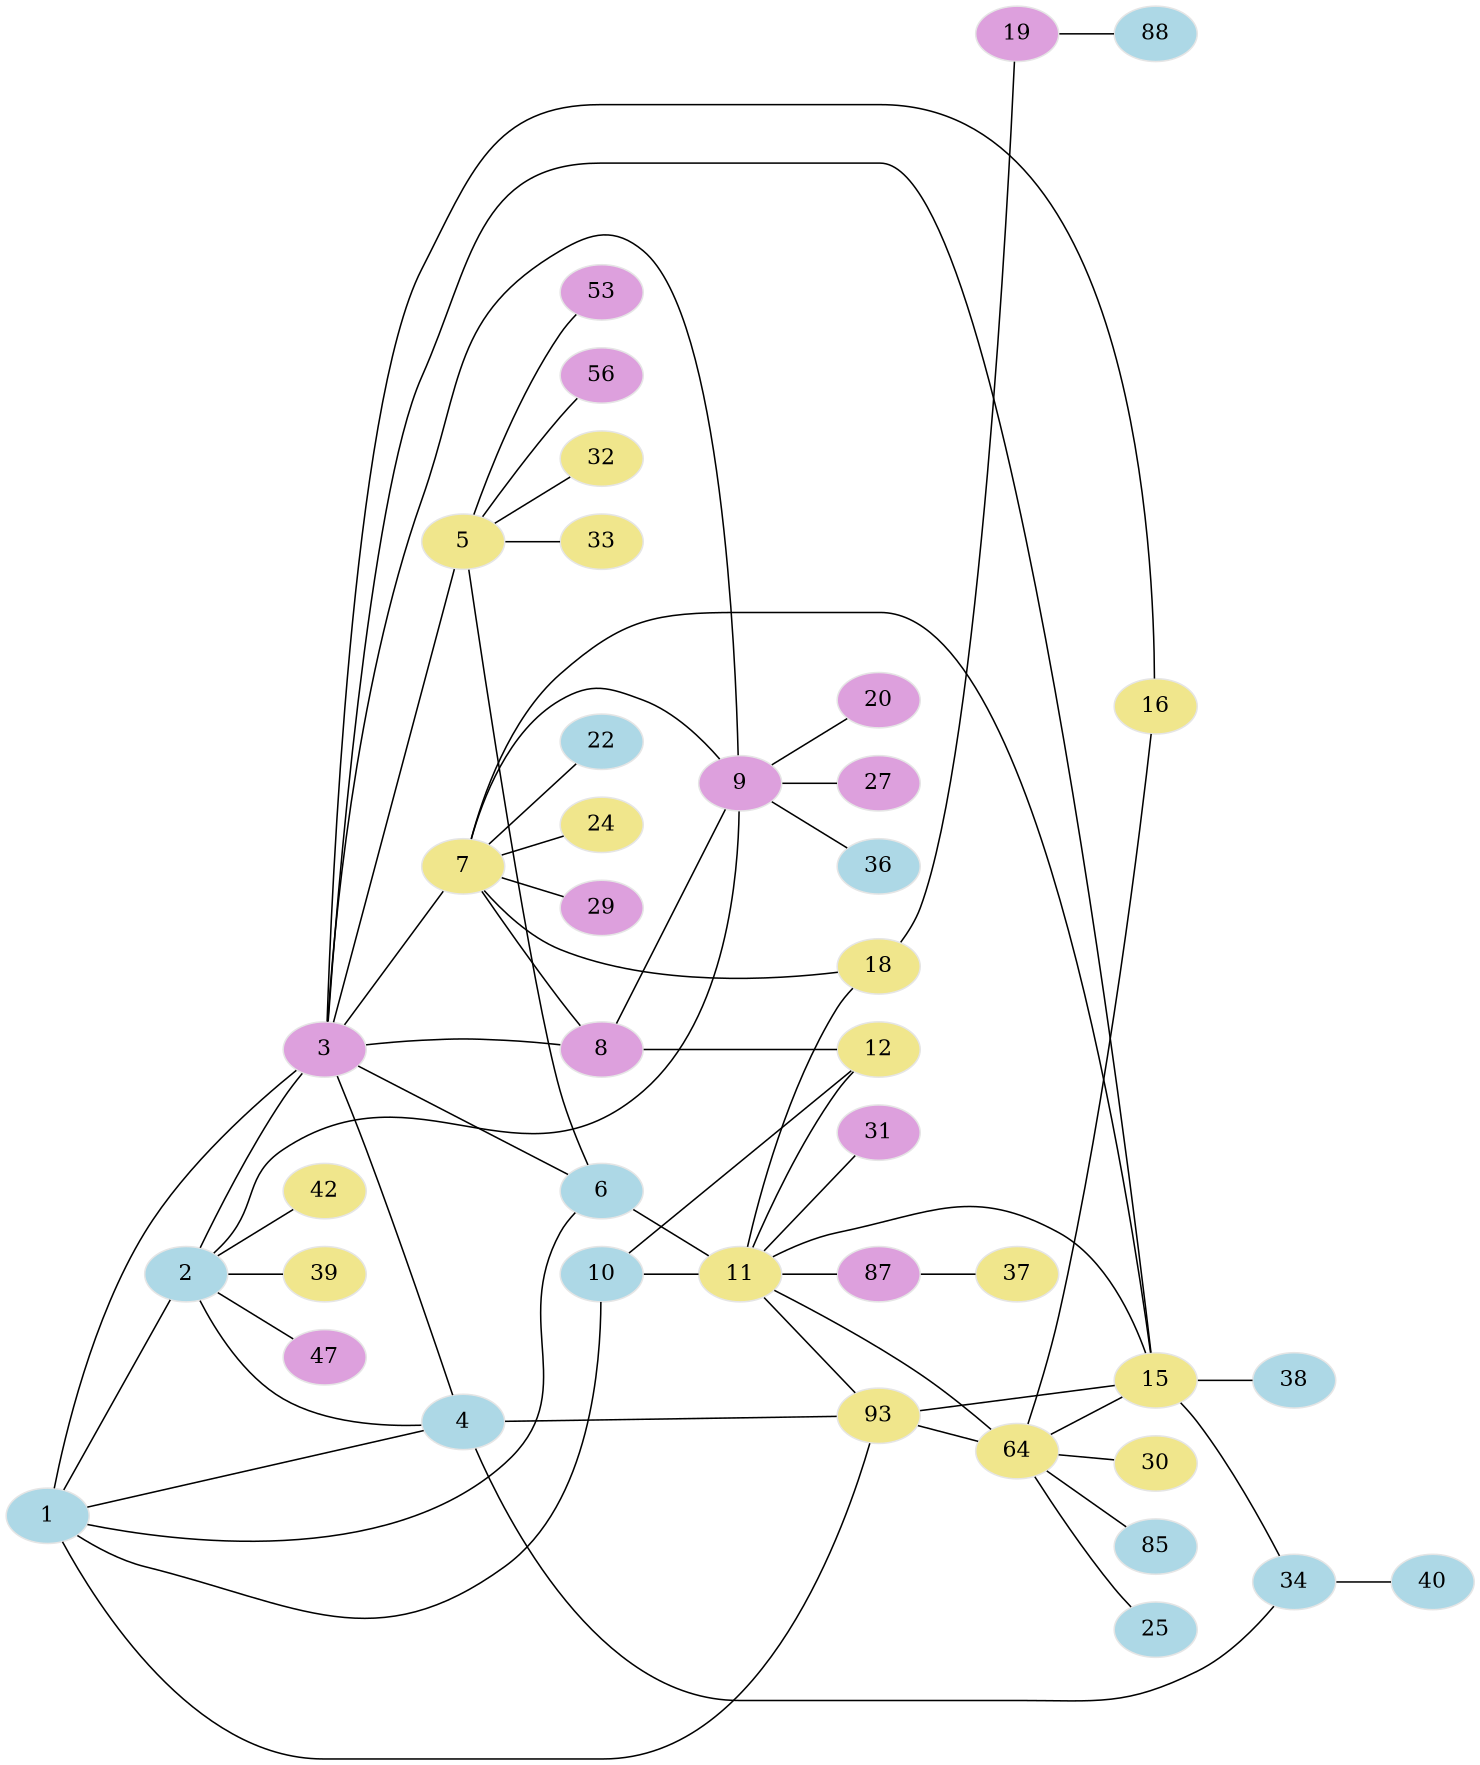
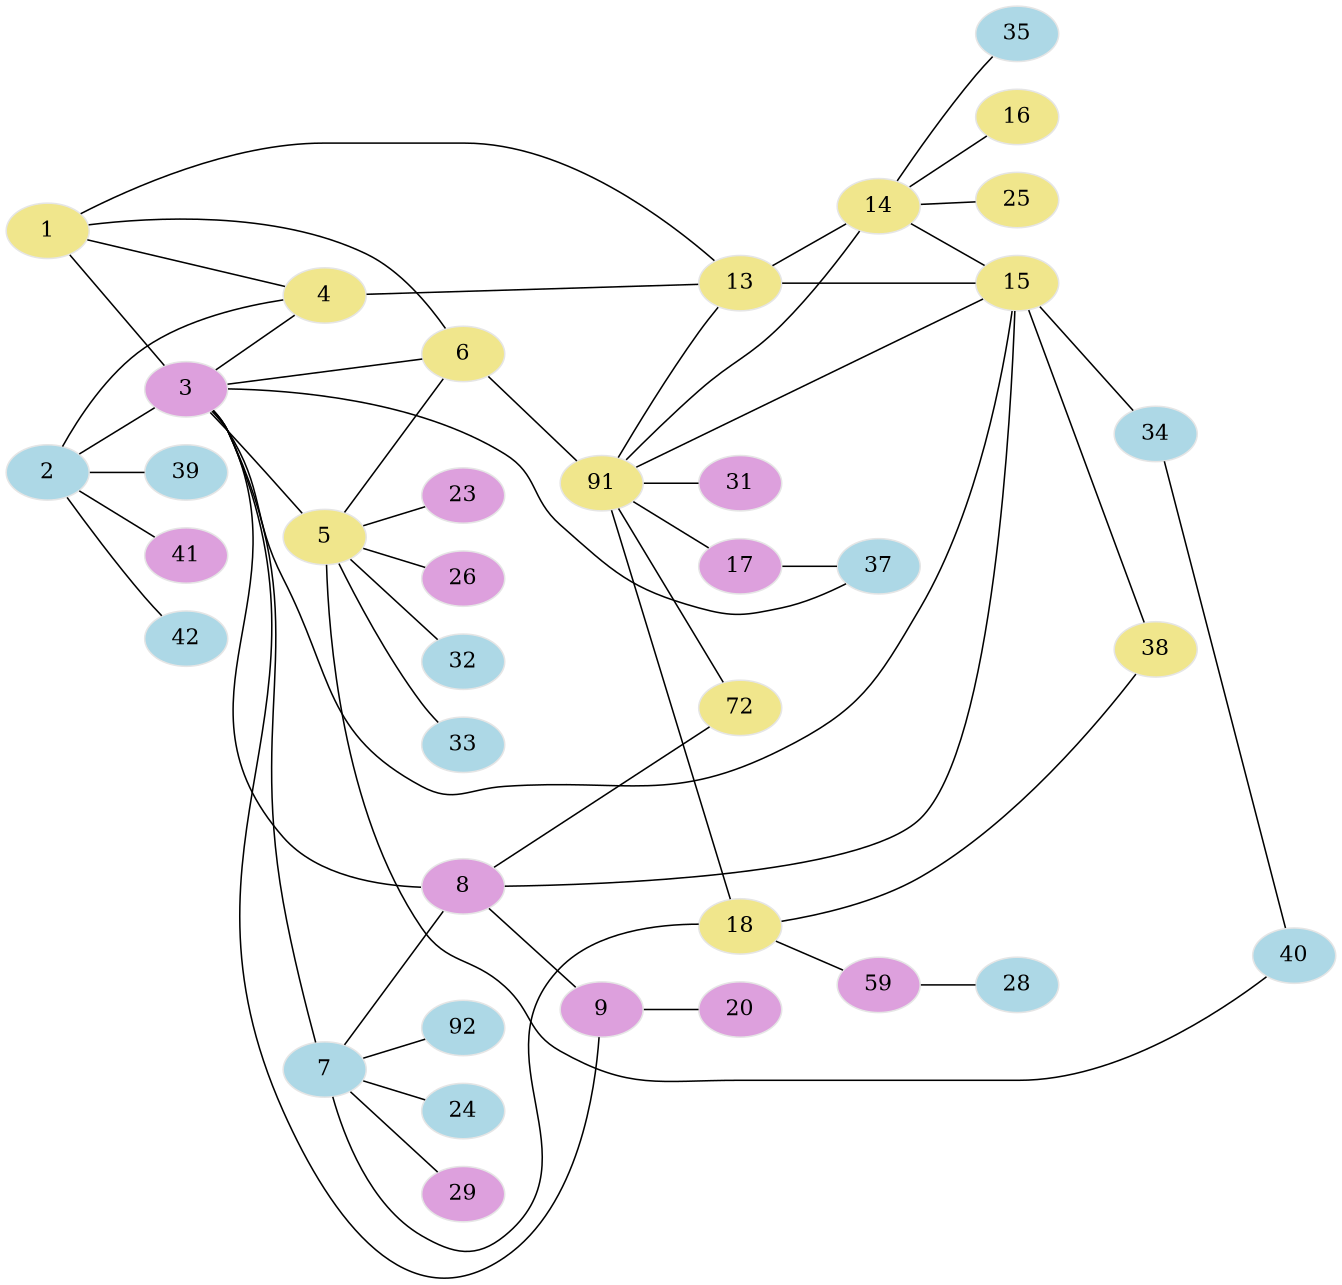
(1017, 34) -> (879, 985)
(1156, 34) -> (1017, 985)
(577, 107) -> (541, 501)
(602, 292) -> (463, 496)
(602, 375) -> (463, 579)
(602, 459) -> (463, 662)
(602, 542) -> (463, 745)
(567, 697) -> none
(985, 705) -> (946, 778)
(602, 742) -> (463, 1028)
(879, 783) -> none
(602, 825) -> (463, 1111)
none -> (982, 834)
(463, 866) -> (325, 1070)
(879, 866) -> none
(879, 1050) -> (740, 708)
none -> (639, 1079)
(553, 1132) -> none
(325, 1191) -> (186, 639)
(602, 1191) -> (463, 354)
(325, 1274) -> (186, 472)
(602, 1274) -> none
(740, 1274) -> (602, 483)
(879, 1274) -> (740, 566)
(1017, 1274) -> (879, 566)
(325, 1357) -> (186, 556)
(1294, 1380) -> (1156, 649)
(117, 1395) -> none
(879, 1416) -> (740, 283)
(463, 1422) -> (325, 295)
(1017, 1451) -> (879, 206)
(1156, 1463) -> none
(48, 1516) -> (48, 231)
(1156, 1547) -> (1017, 34)
(1156, 1630) -> (1017, 200)
(829, 1700) -> none
